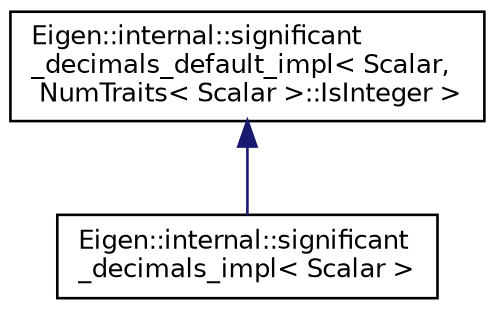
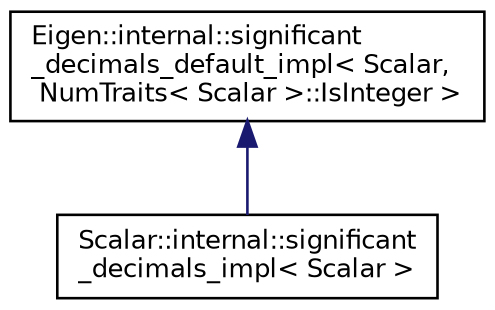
(247, 257) -> (247, 257)
